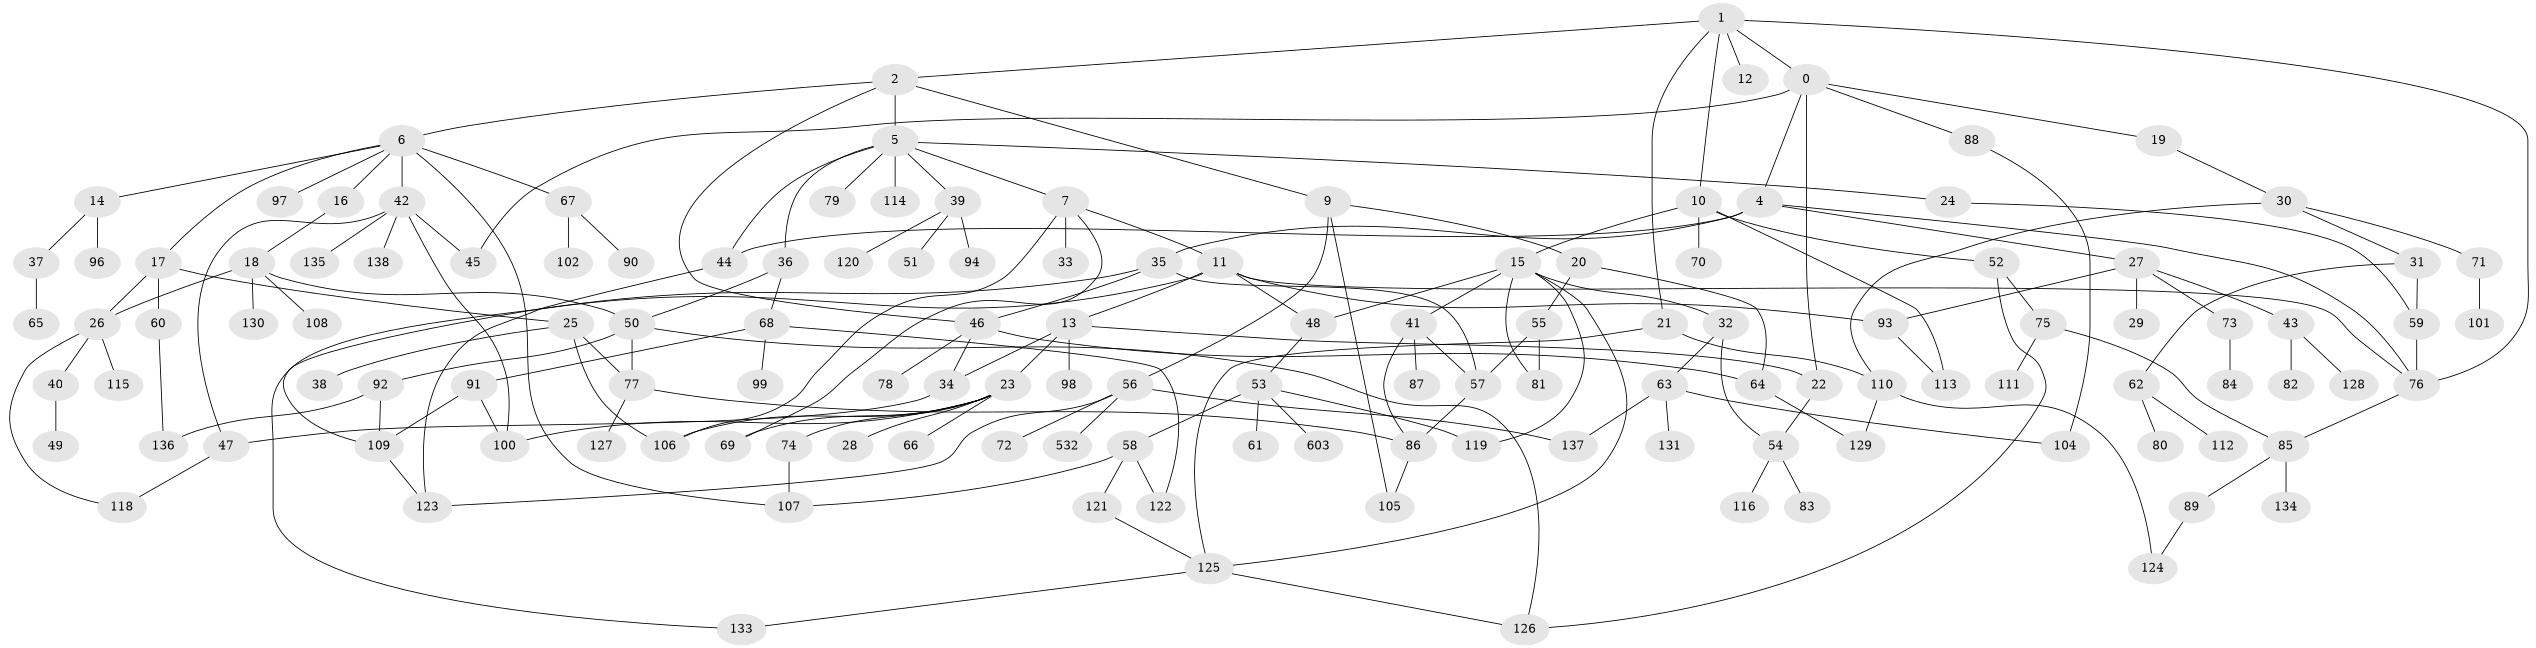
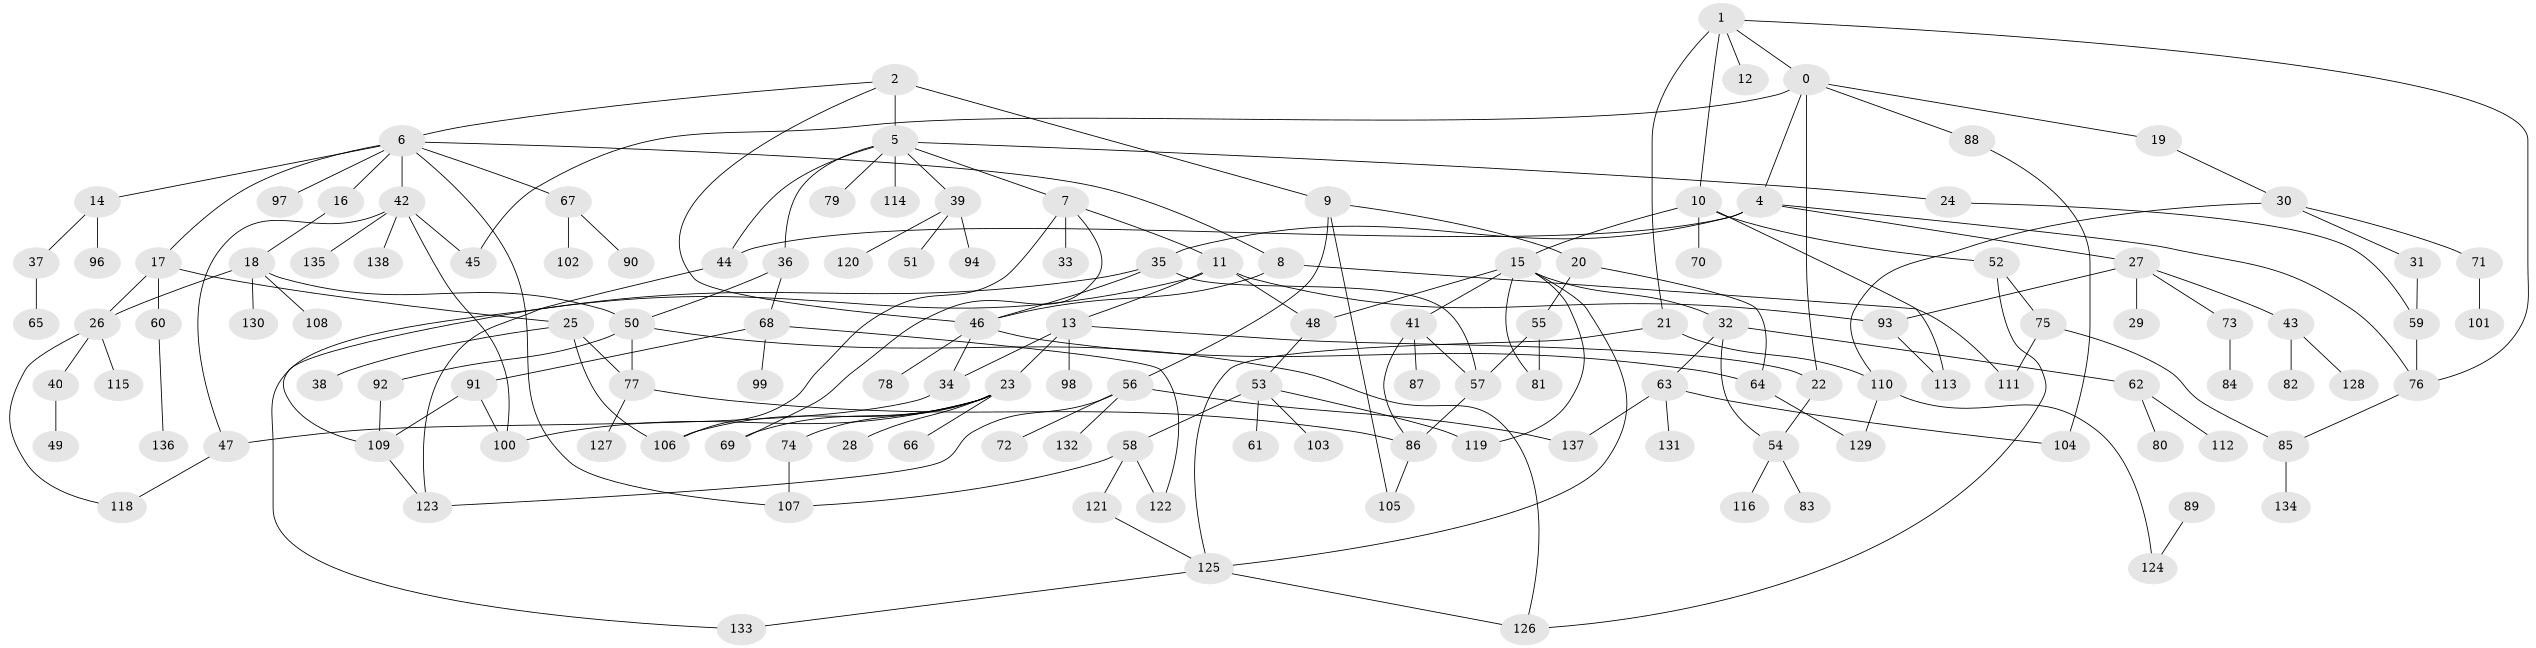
(1308, 49) -> none
none -> (1281, 263)
(2254, 285) -> (1931, 354)
(1831, 288) -> none
(277, 416) -> none
(1067, 446) -> (1067, 446)
(1319, 446) -> (1319, 446)
(2239, 477) -> none
